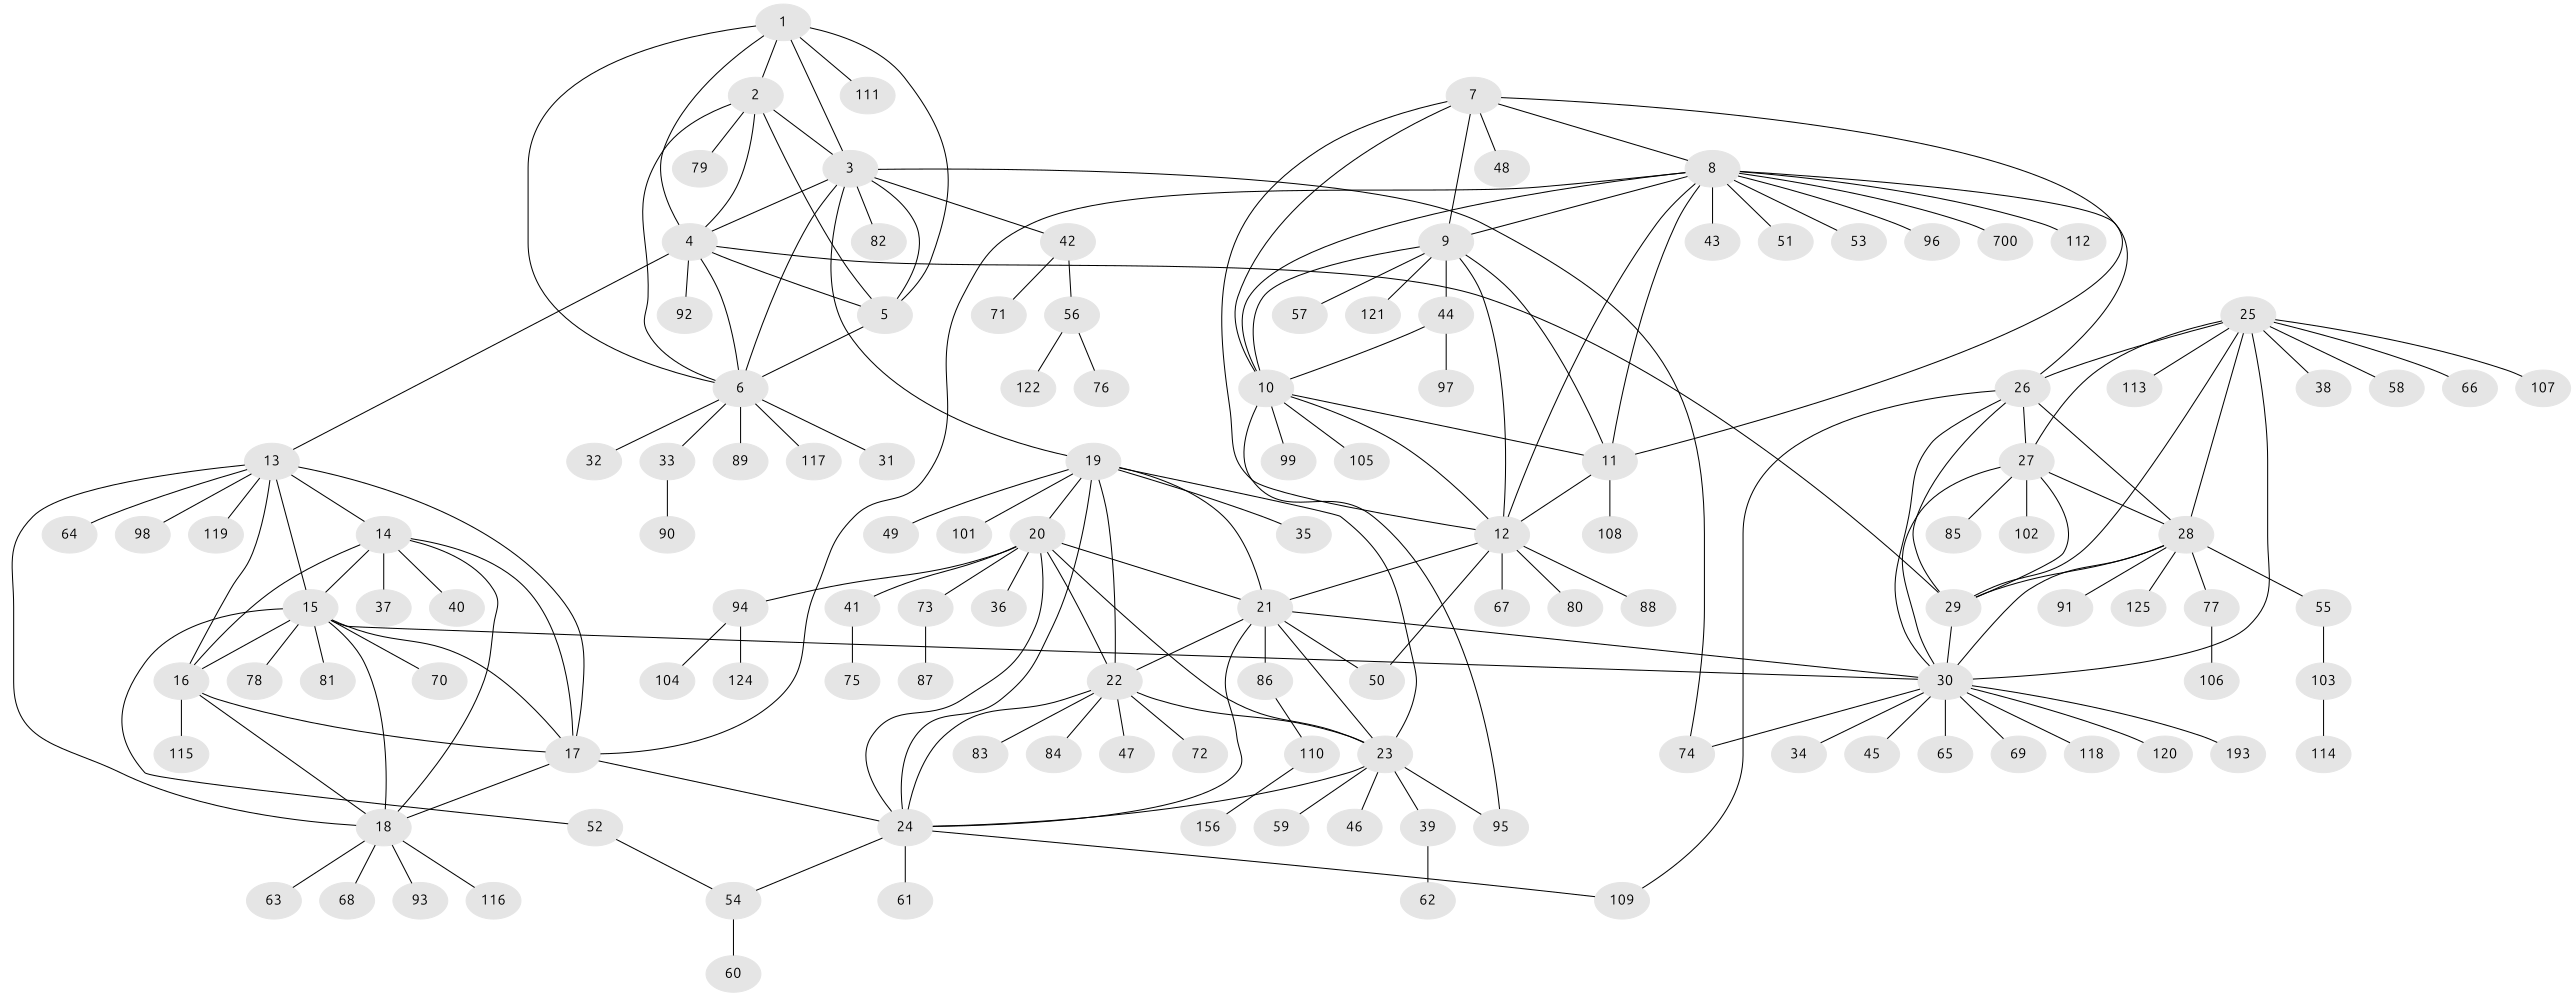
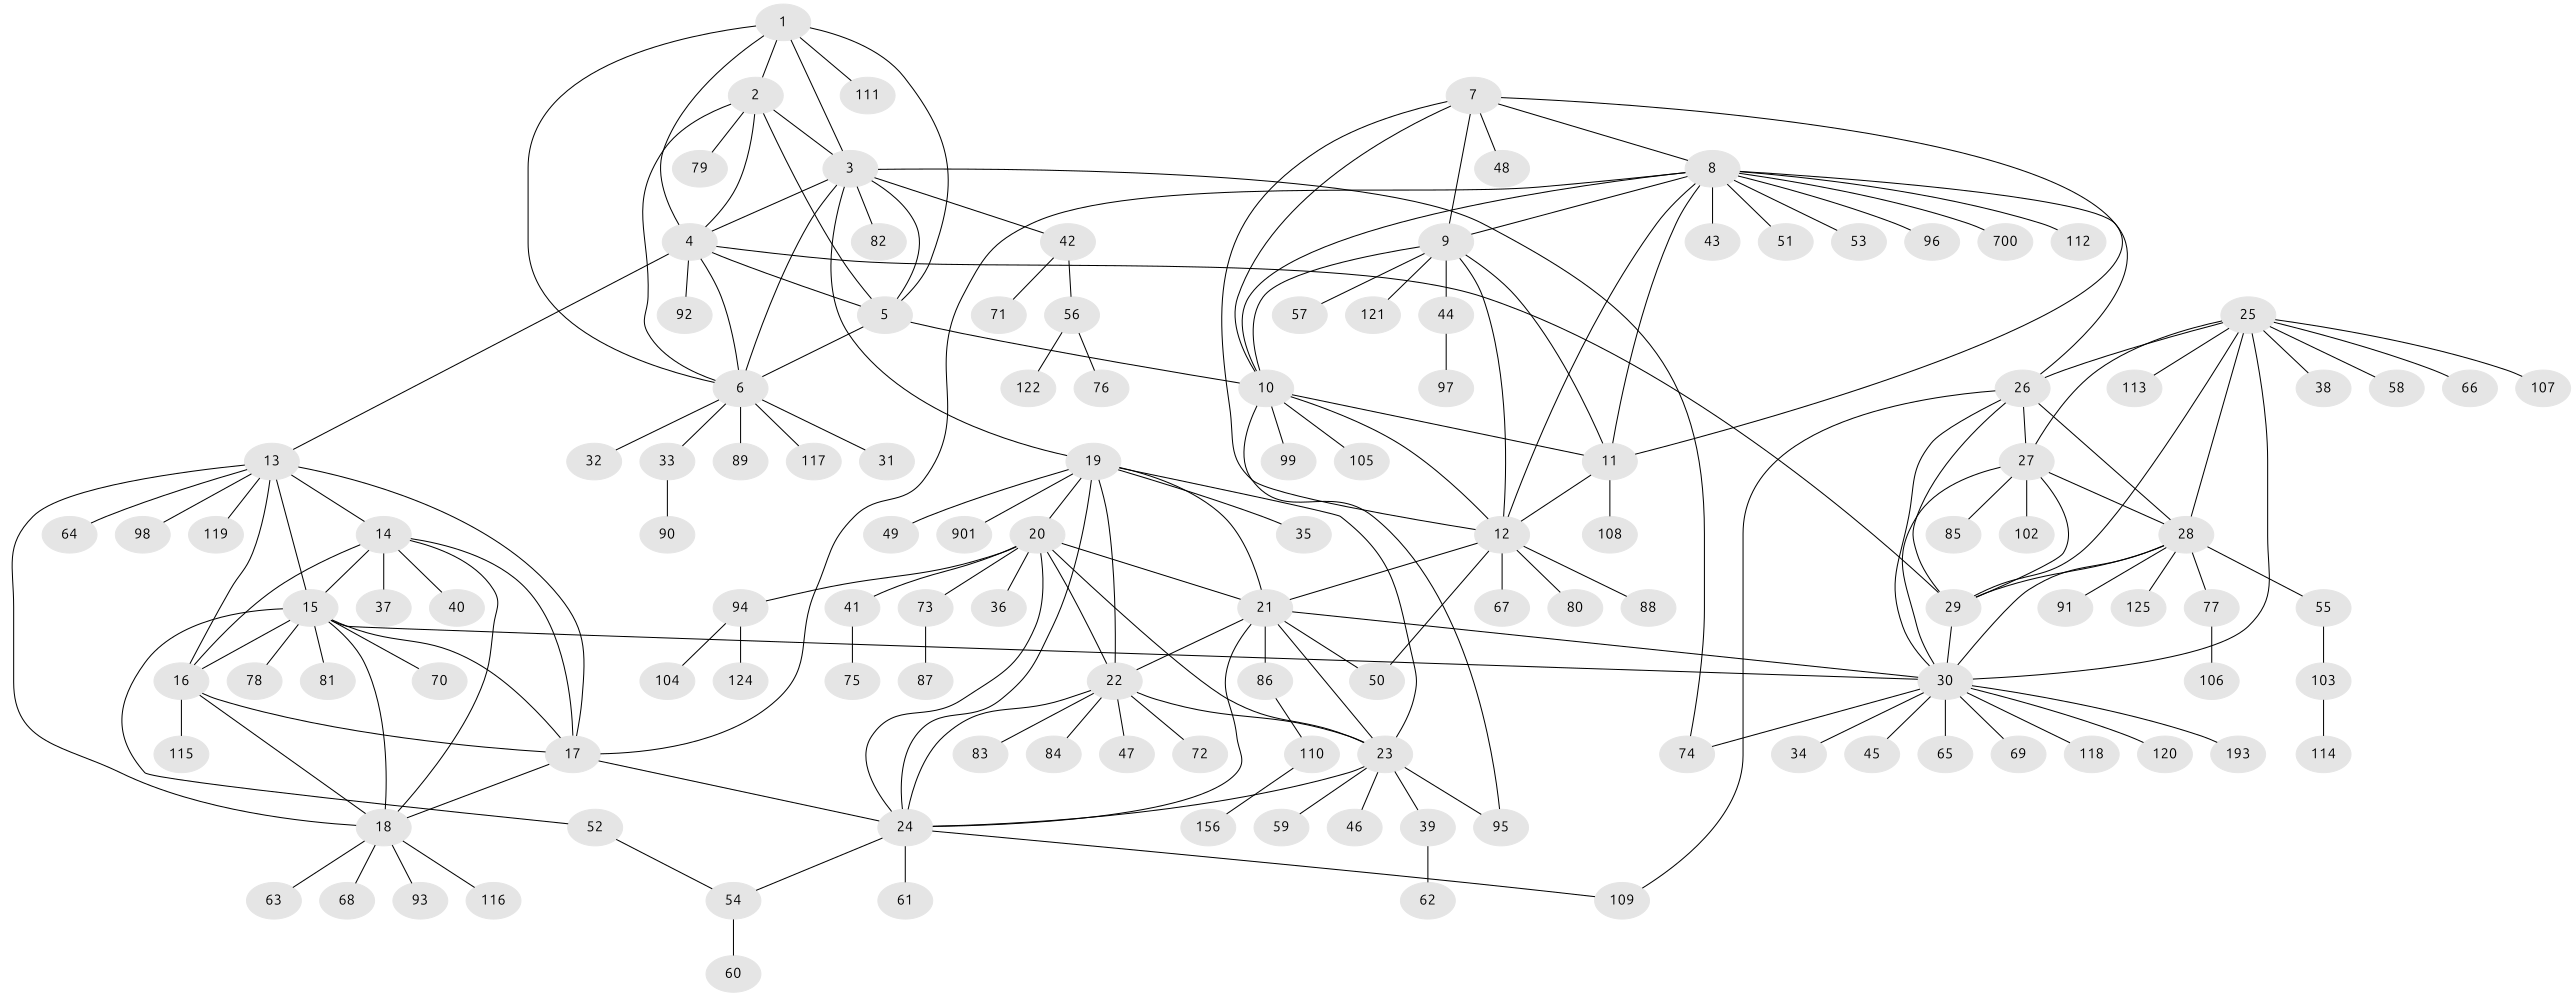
(1358, 354) -> (1075, 355)
(964, 535) -> (964, 535)
